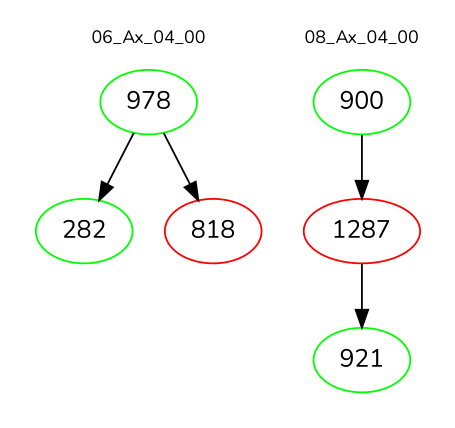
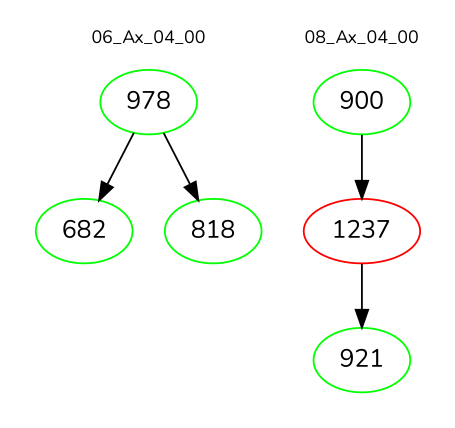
(84, 231) -> (84, 231)
(213, 231) -> (213, 231)
(362, 231) -> (362, 231)
